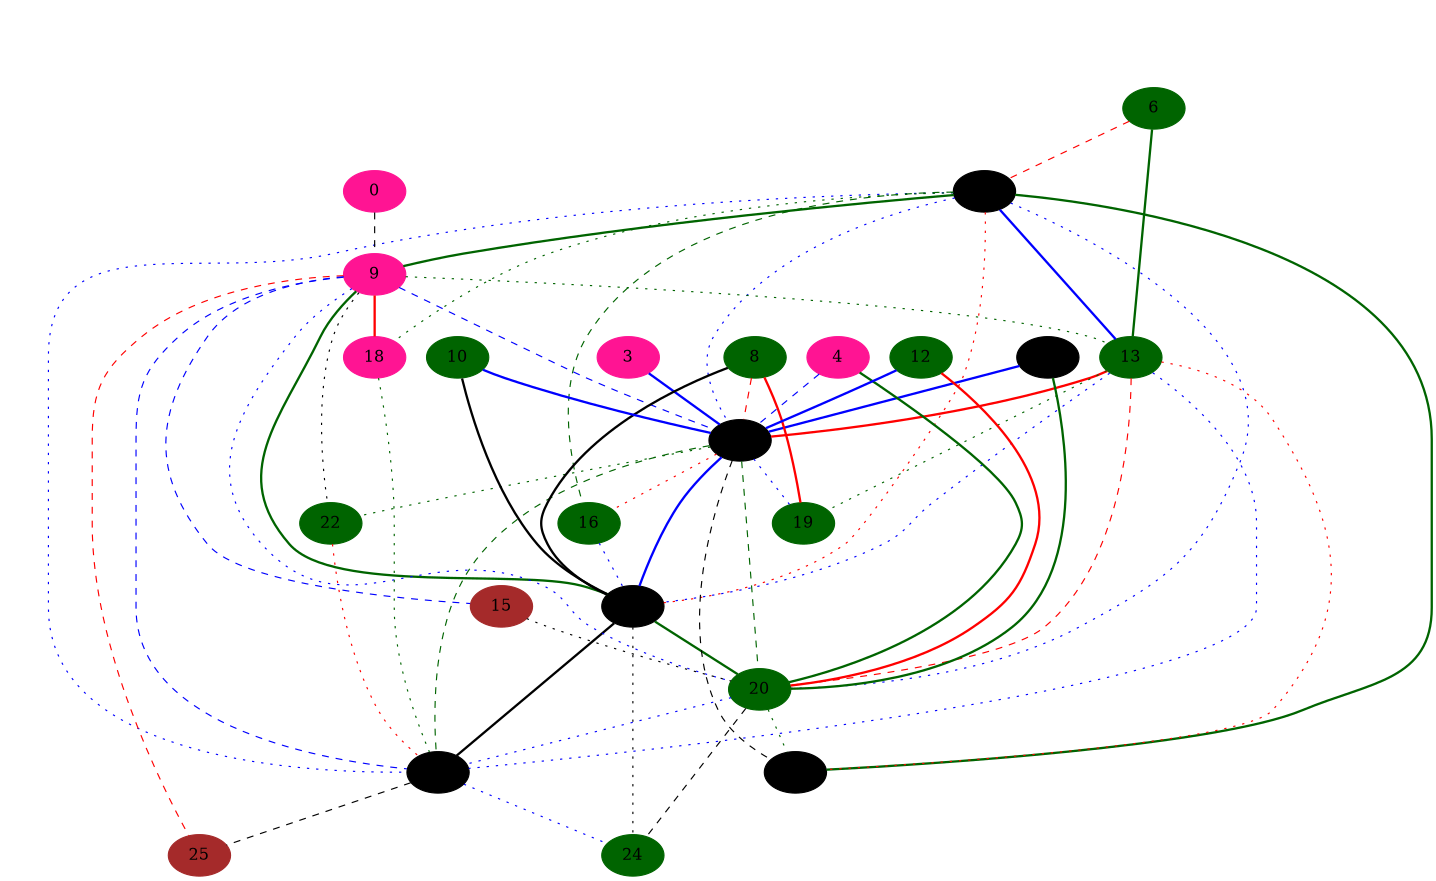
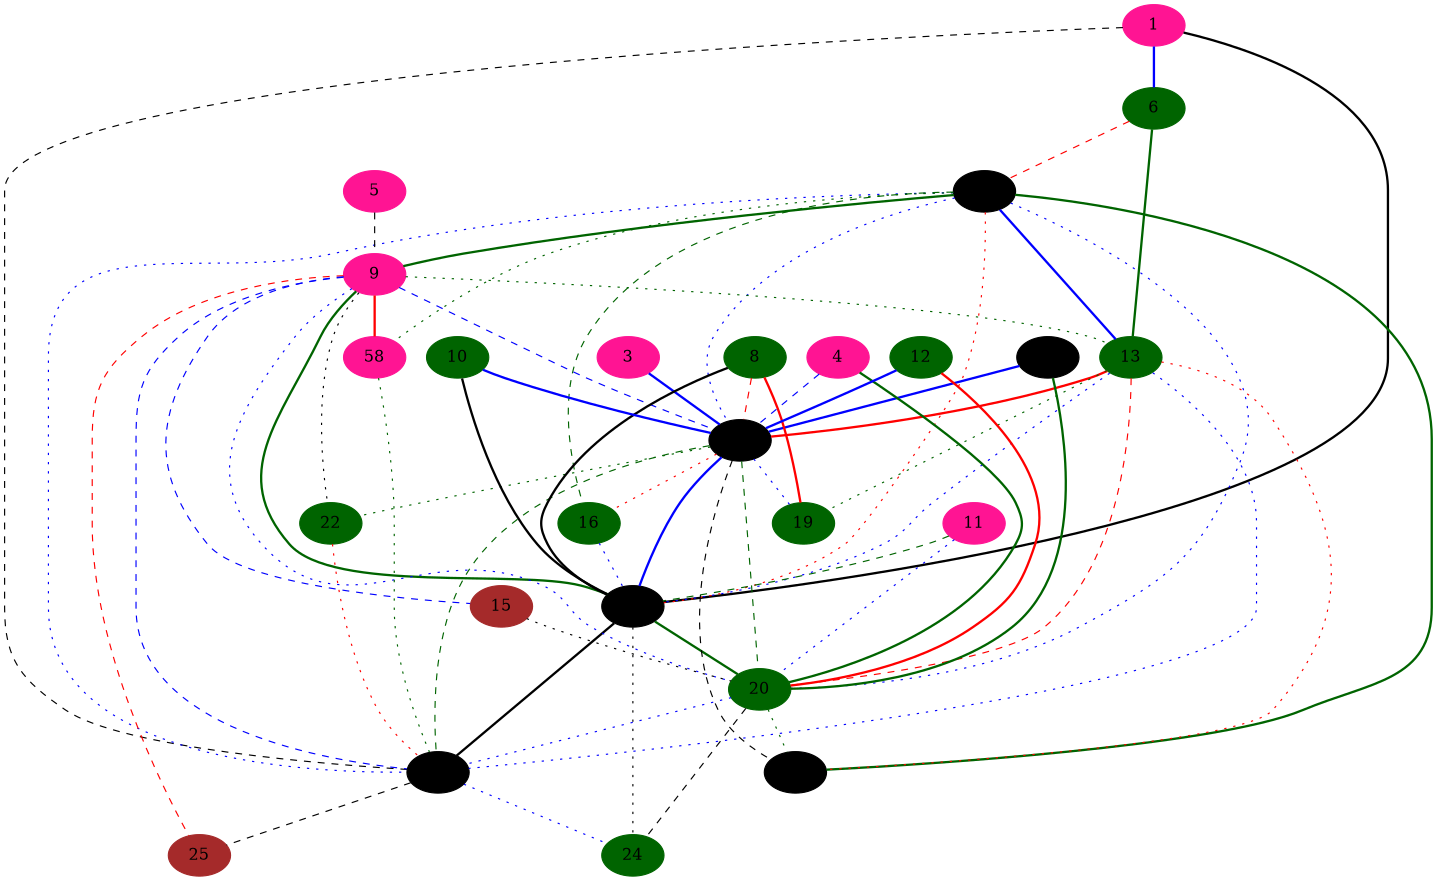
none -> (1154, 25)
(375, 191) -> (375, 191)
(375, 357) -> (375, 357)
none -> (974, 523)
